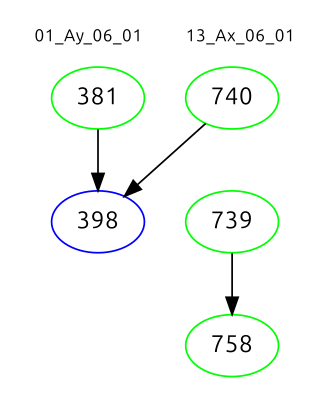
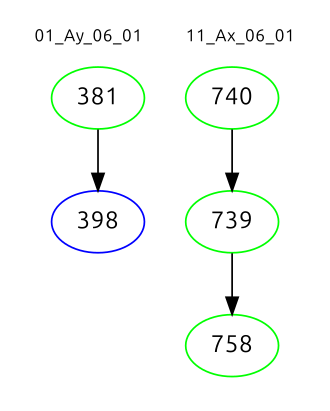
(241, 37) -> (241, 37)
(183, 143) -> (232, 151)
